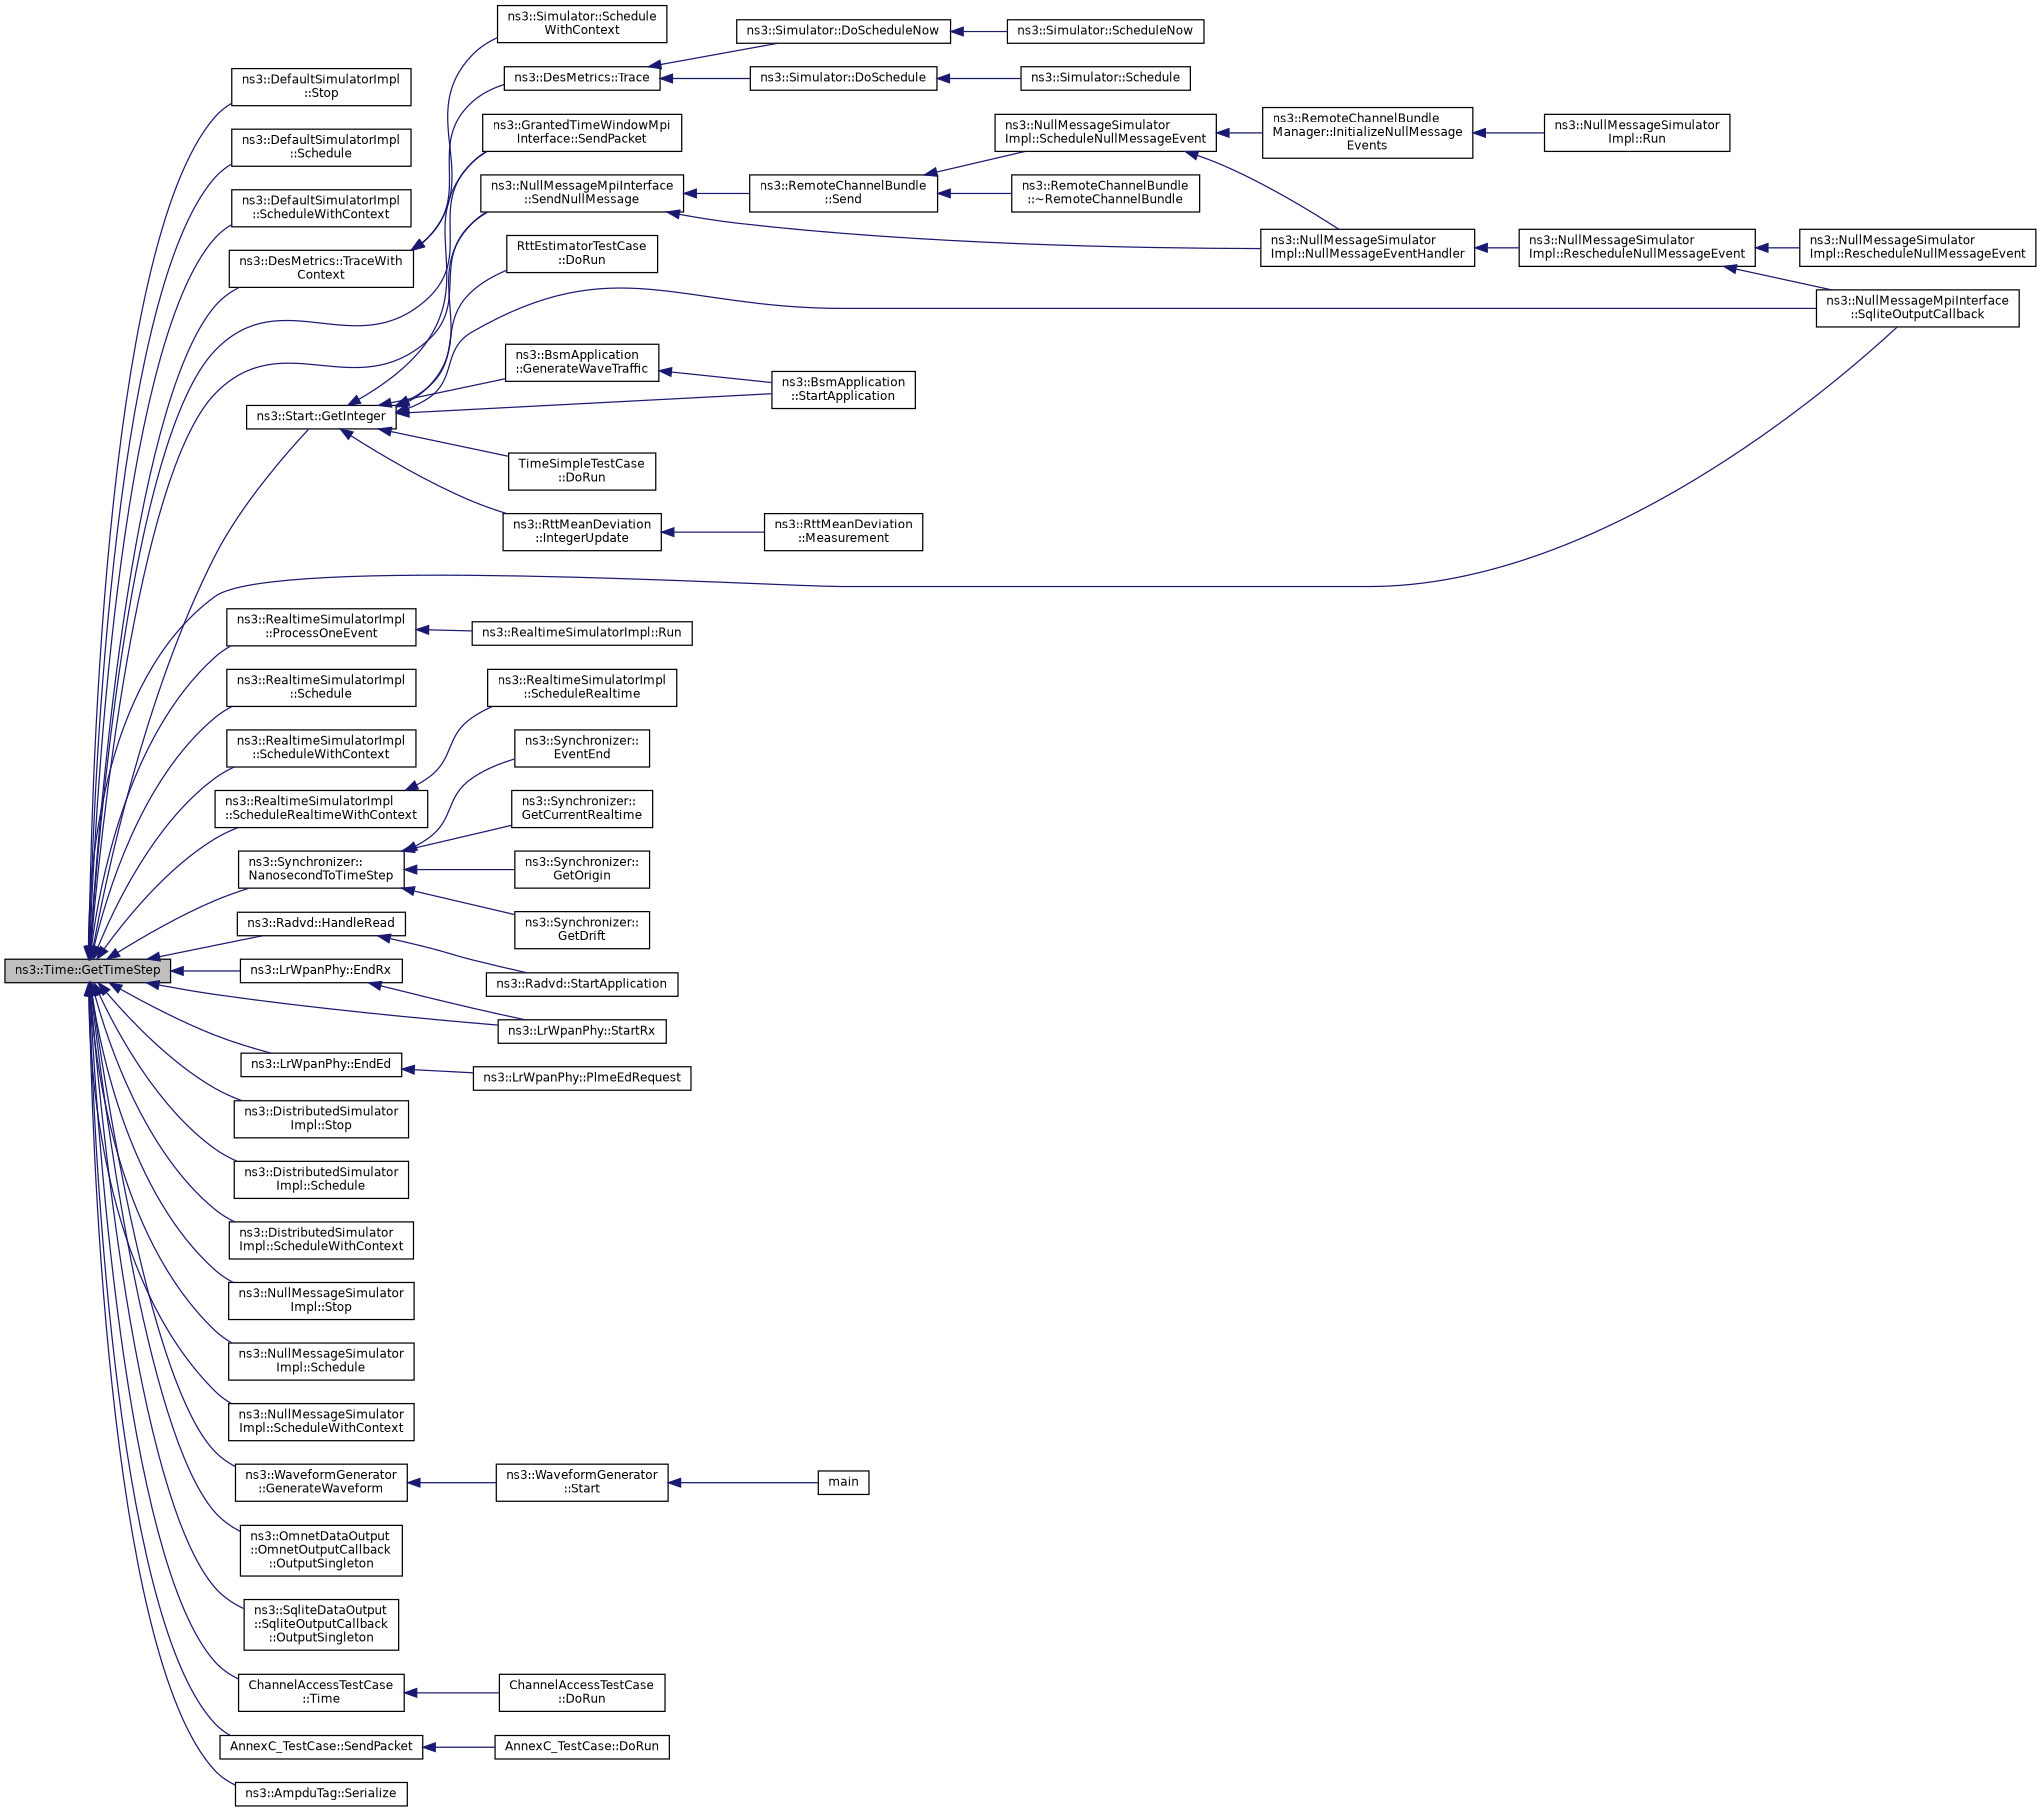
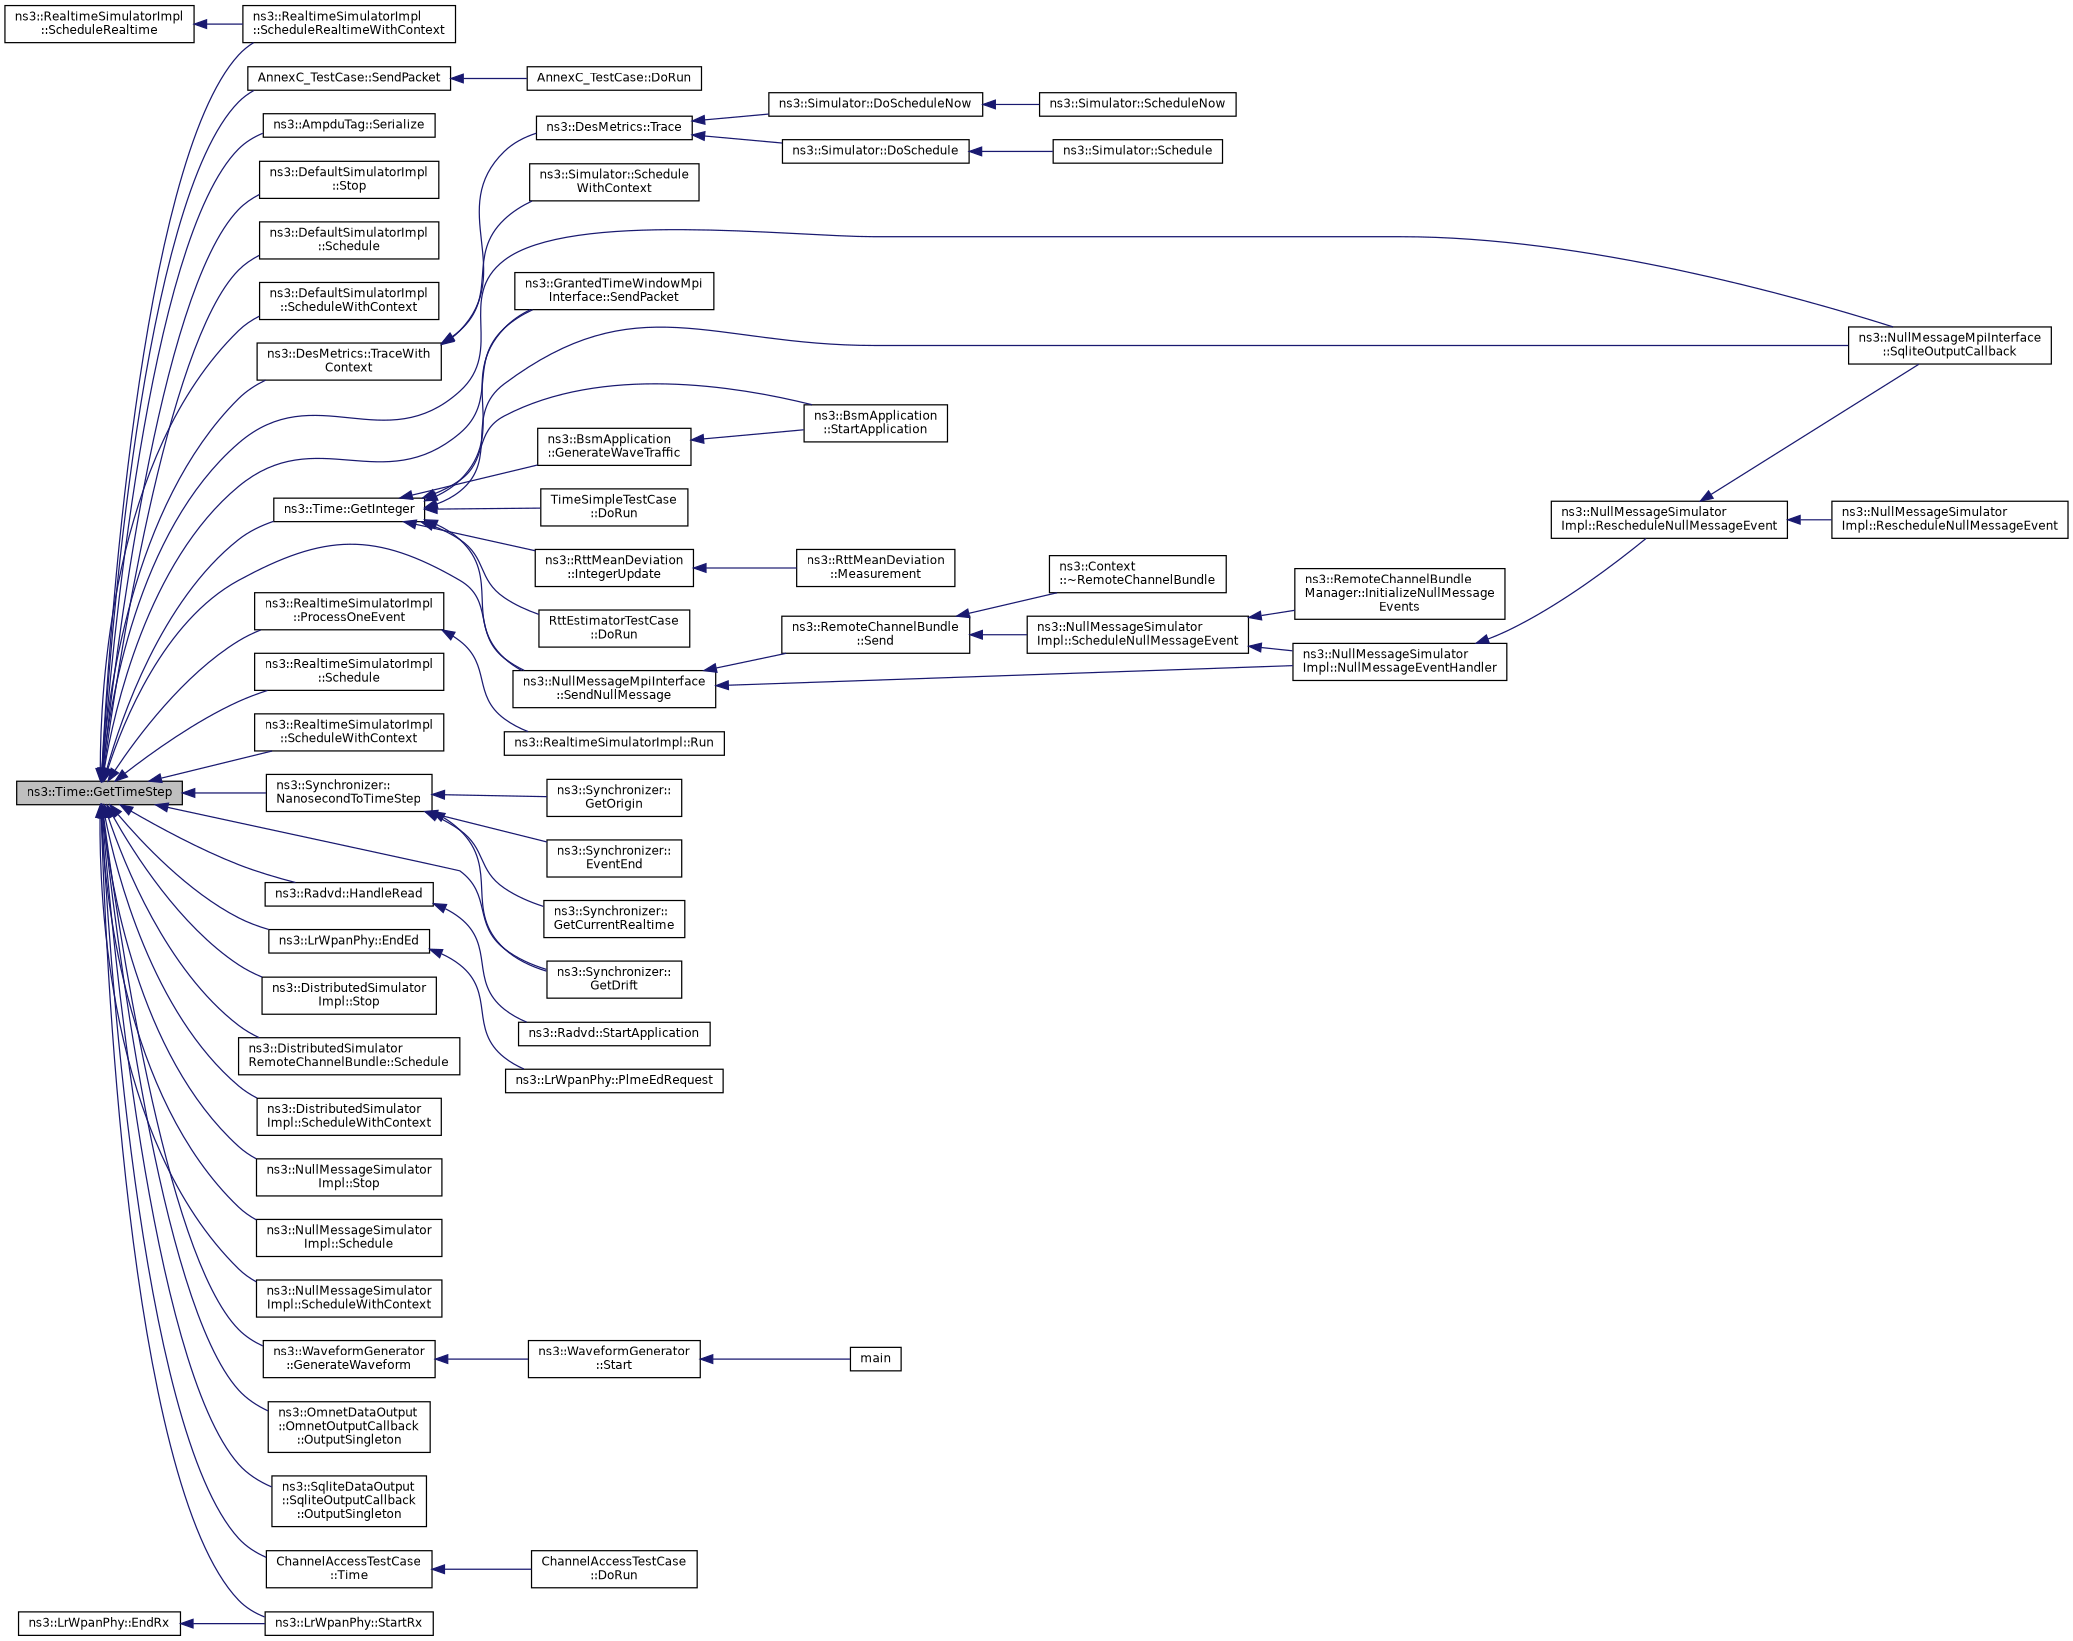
(1637, 133) -> none
(1106, 193) -> (1138, 574)
(321, 417) -> (349, 510)
(452, 743) -> (225, 24)
(212, 971) -> (382, 854)
(321, 1180) -> (349, 1056)
